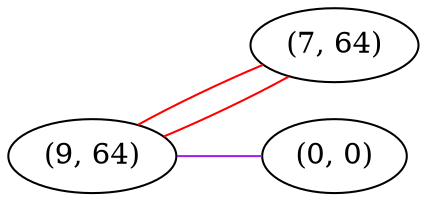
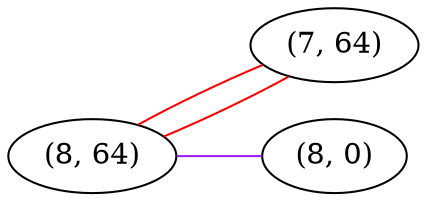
(92, 156) -> (92, 156)
(335, 156) -> (335, 156)
